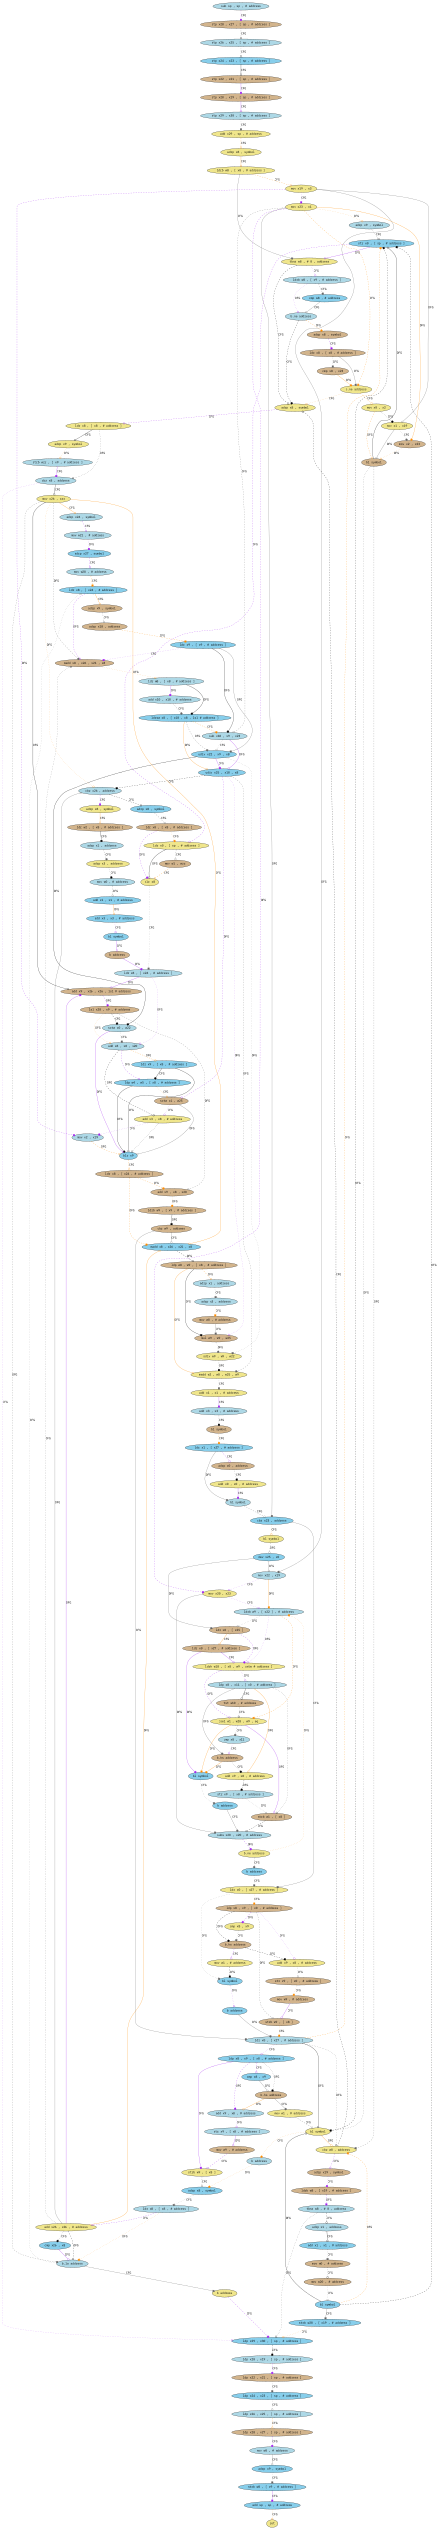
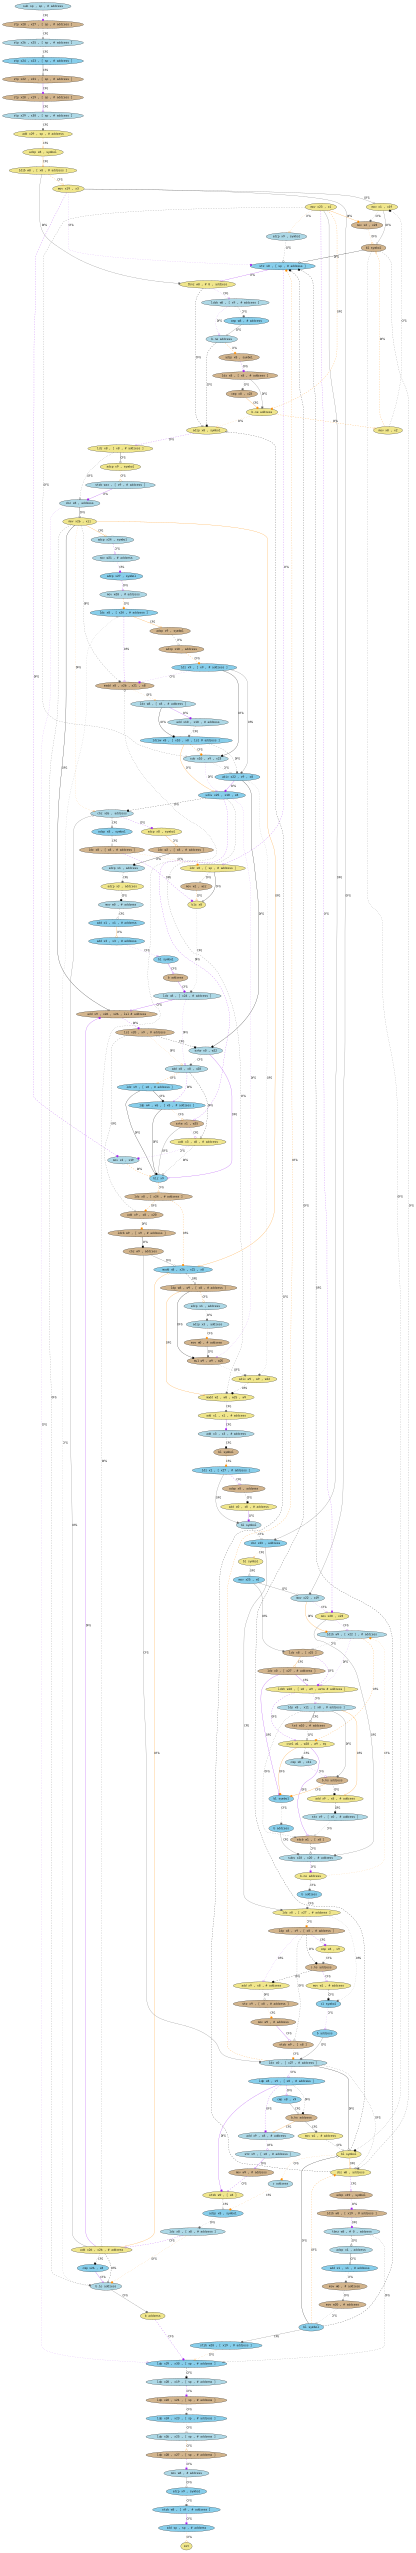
(301, 197) -> (131, 259)
(239, 754) -> (207, 778)
